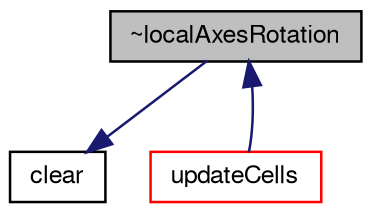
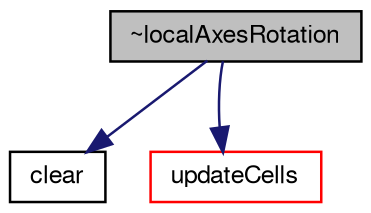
(253, 120) -> (219, 94)
